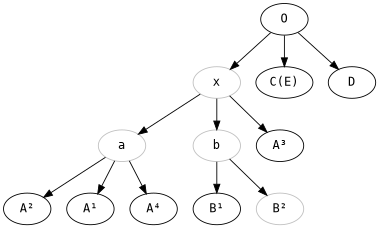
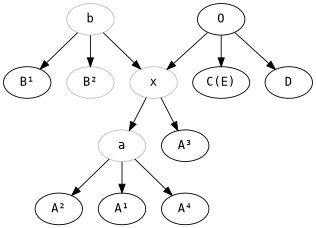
(217, 110) -> (119, 48)
